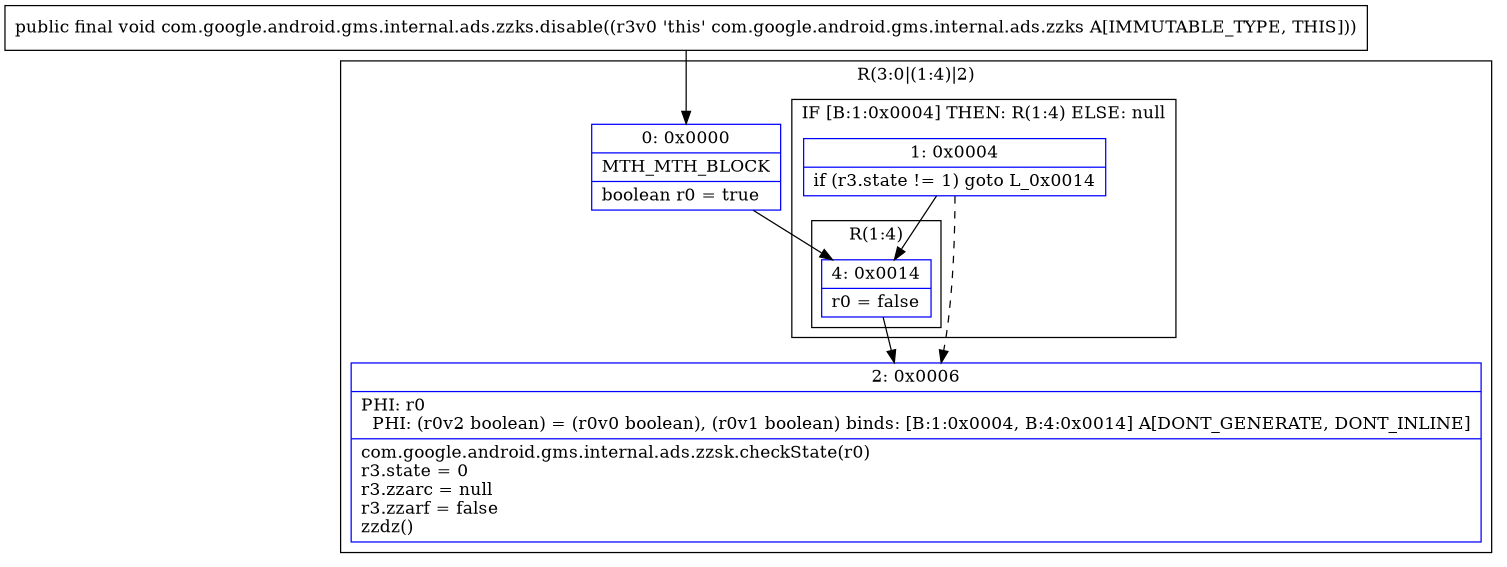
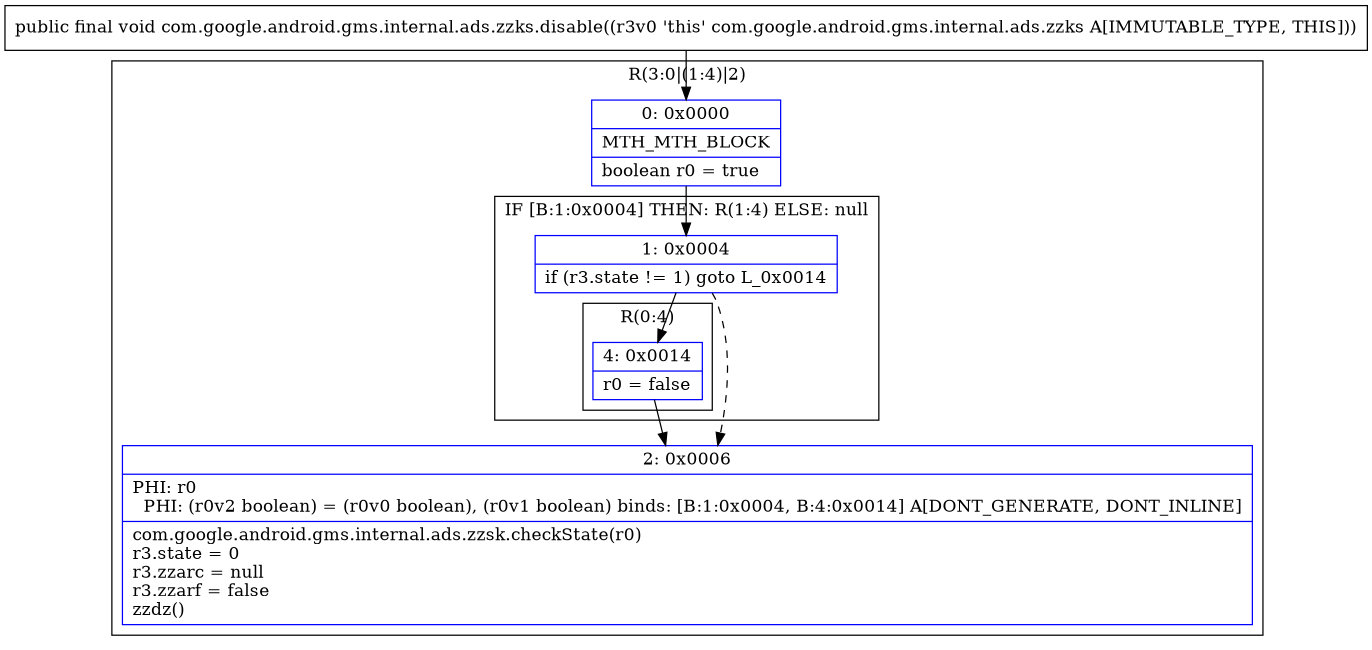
(784, 230) -> (686, 204)
(876, 235) -> (648, 318)
